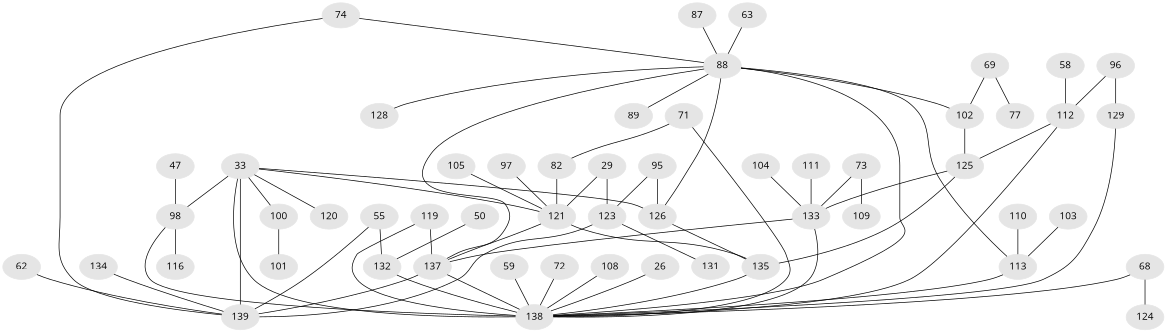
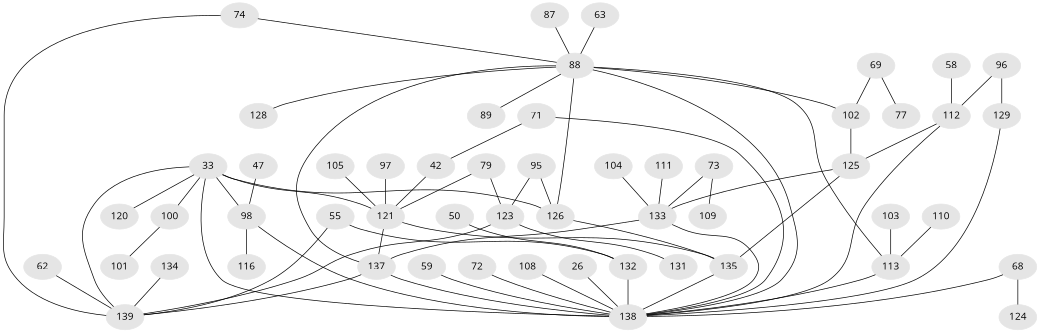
(557, 166) -> (436, 166)
(607, 166) -> (486, 166)
(430, 217) -> none
